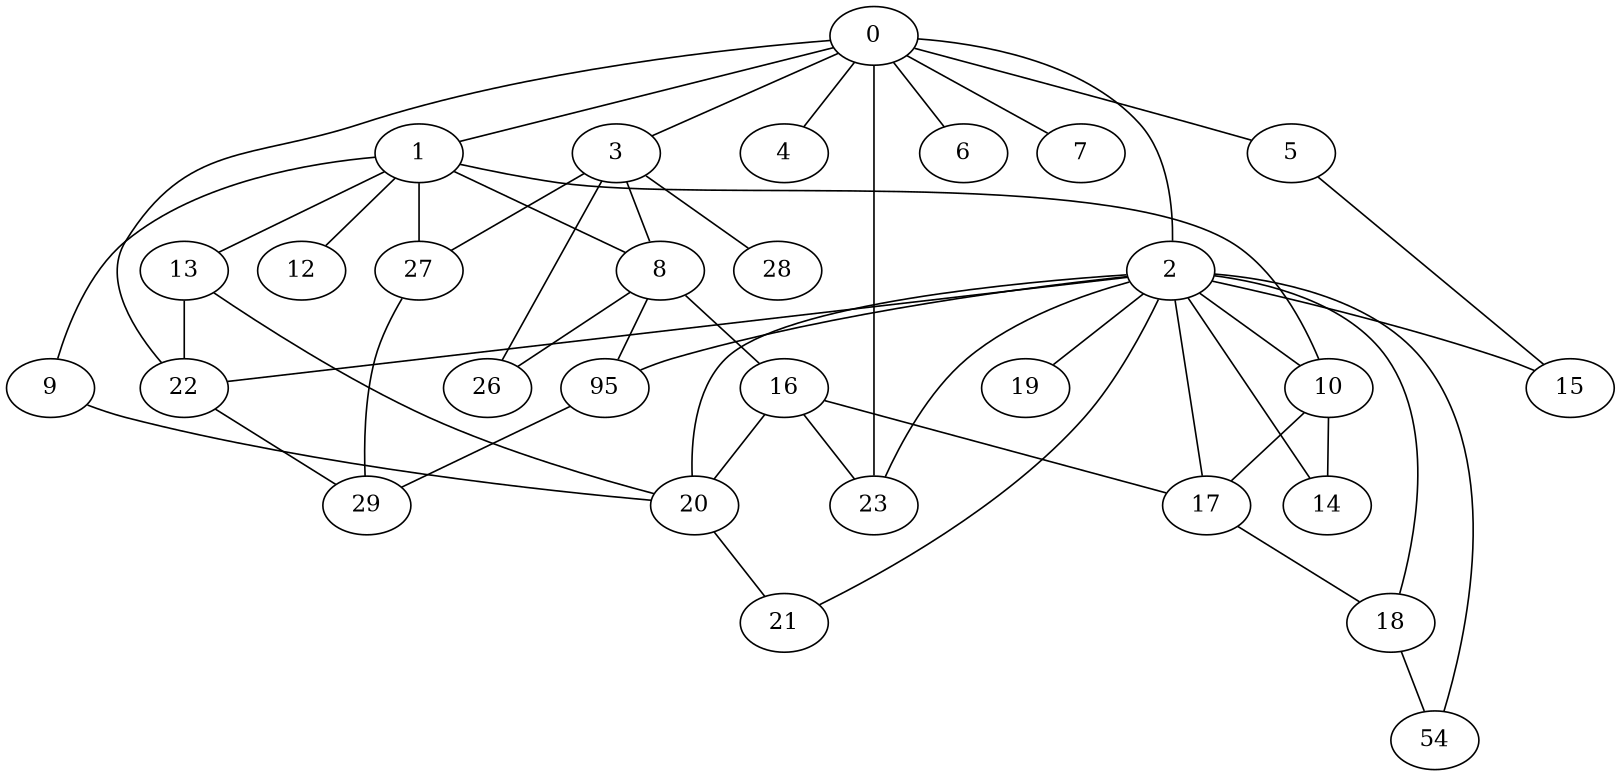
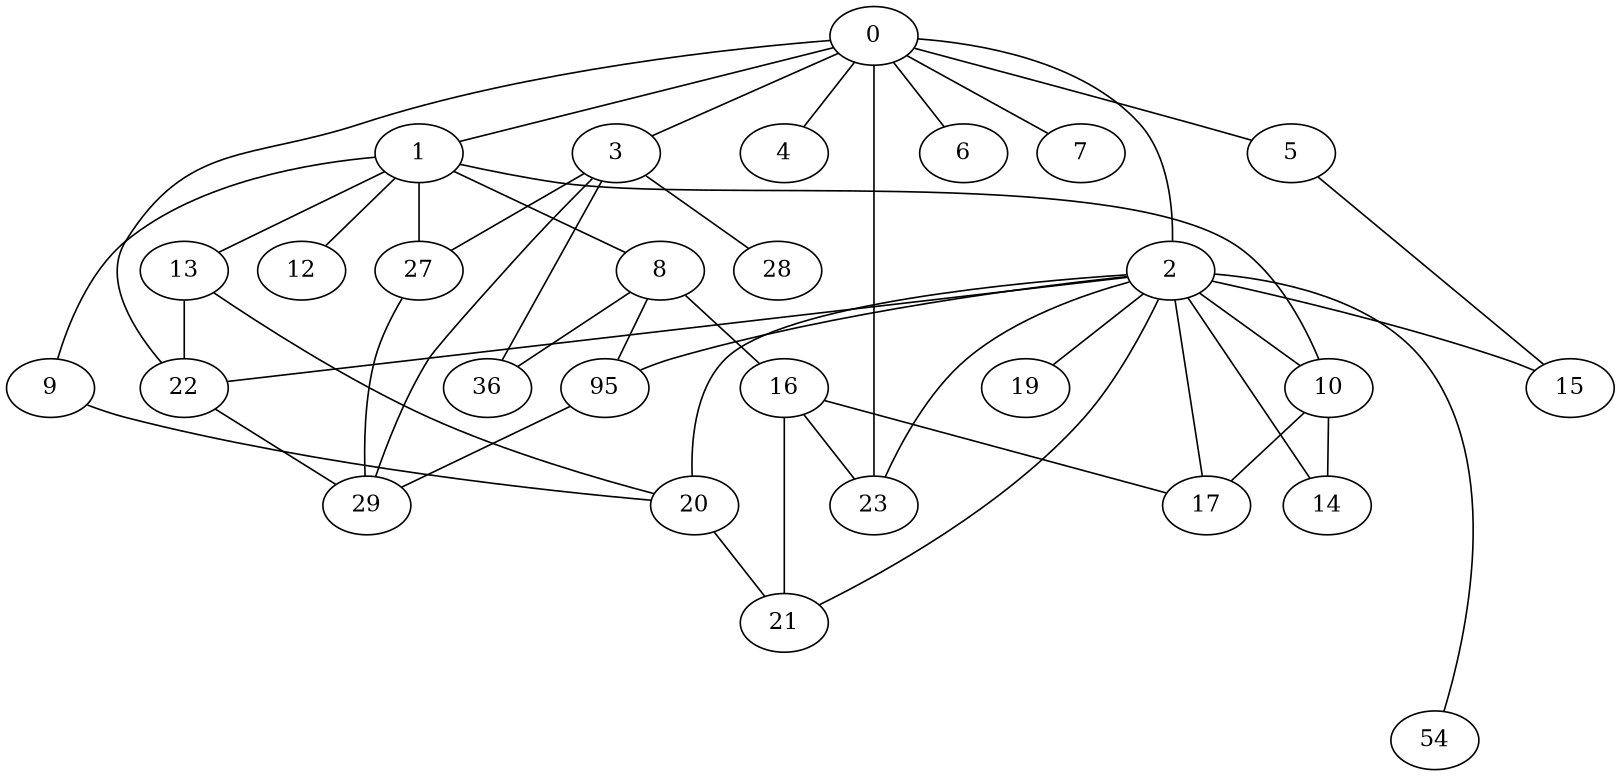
(638, 212) -> (465, 315)
(488, 388) -> (488, 388)
(739, 447) -> (784, 505)
(1391, 623) -> none
